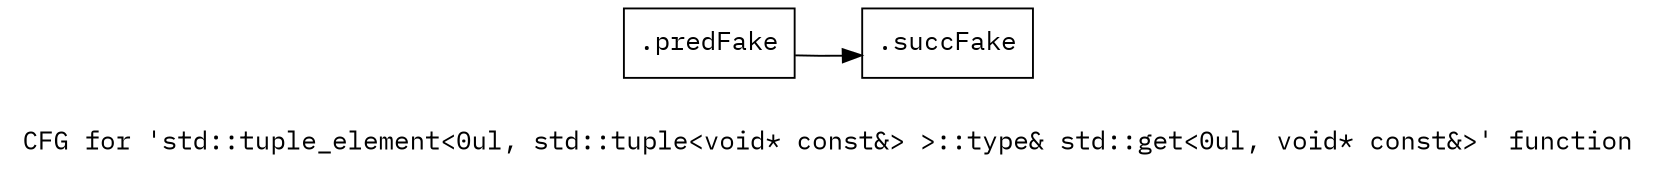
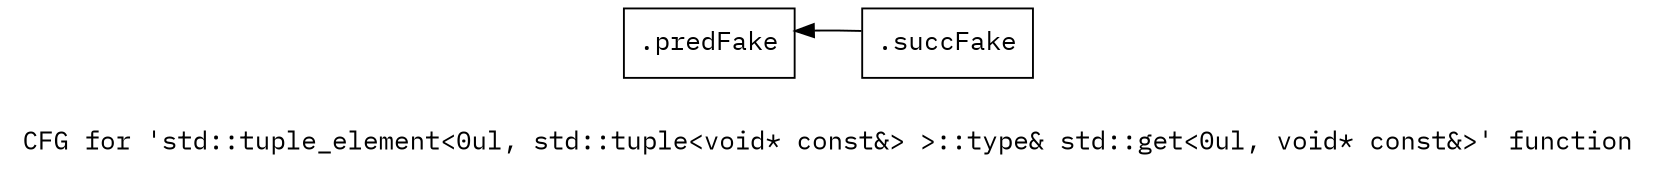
(819, 56) -> (838, 31)
